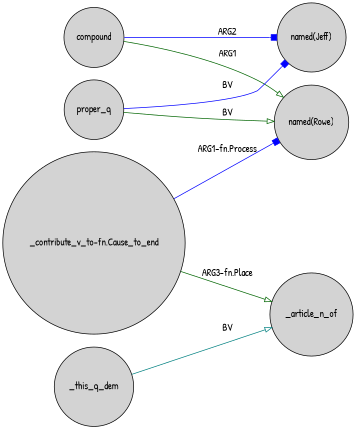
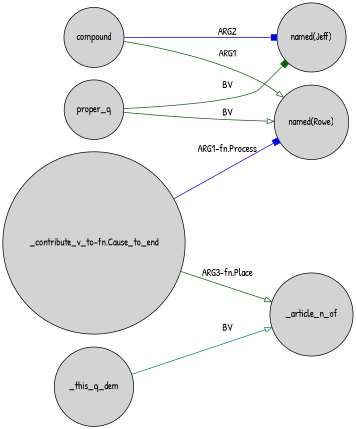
(208, 102) -> (208, 102)
